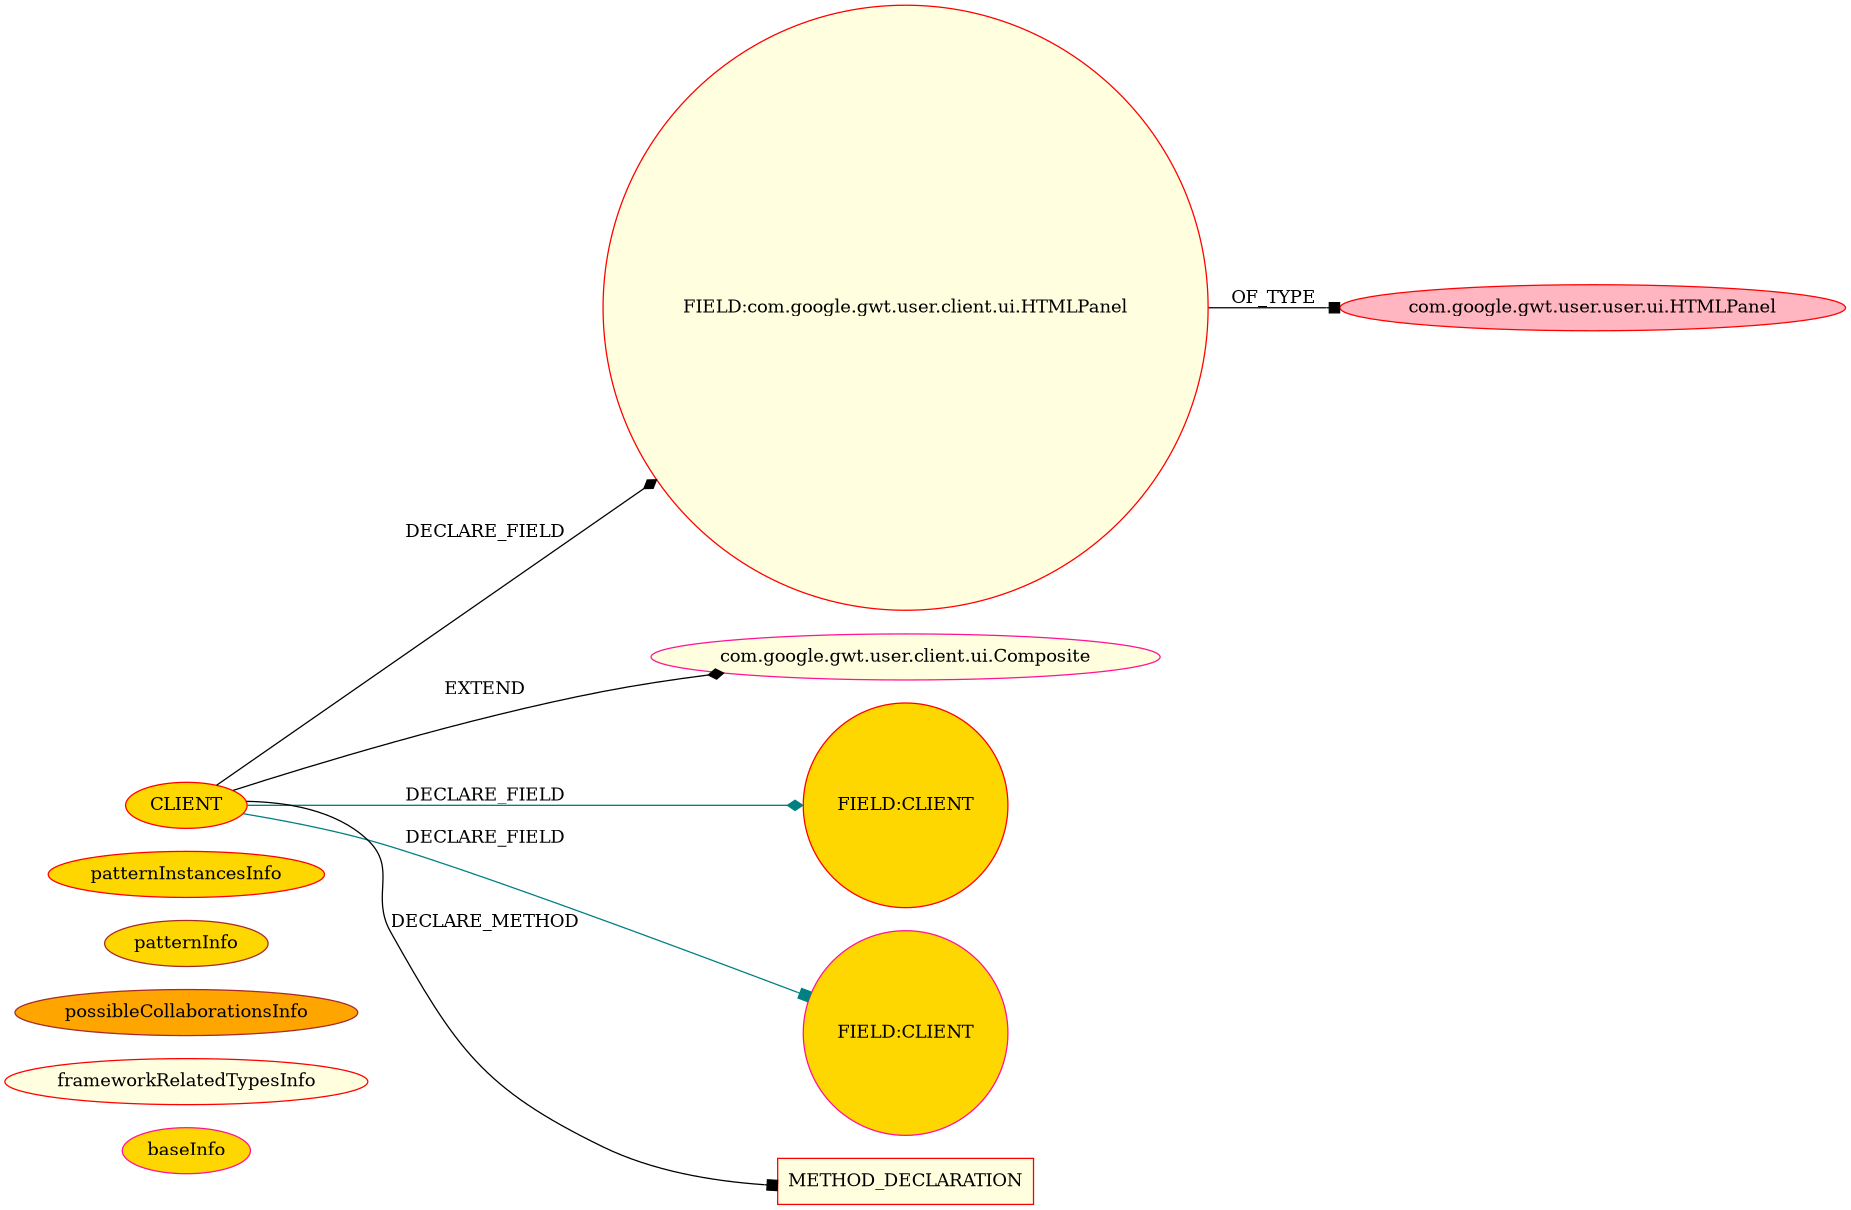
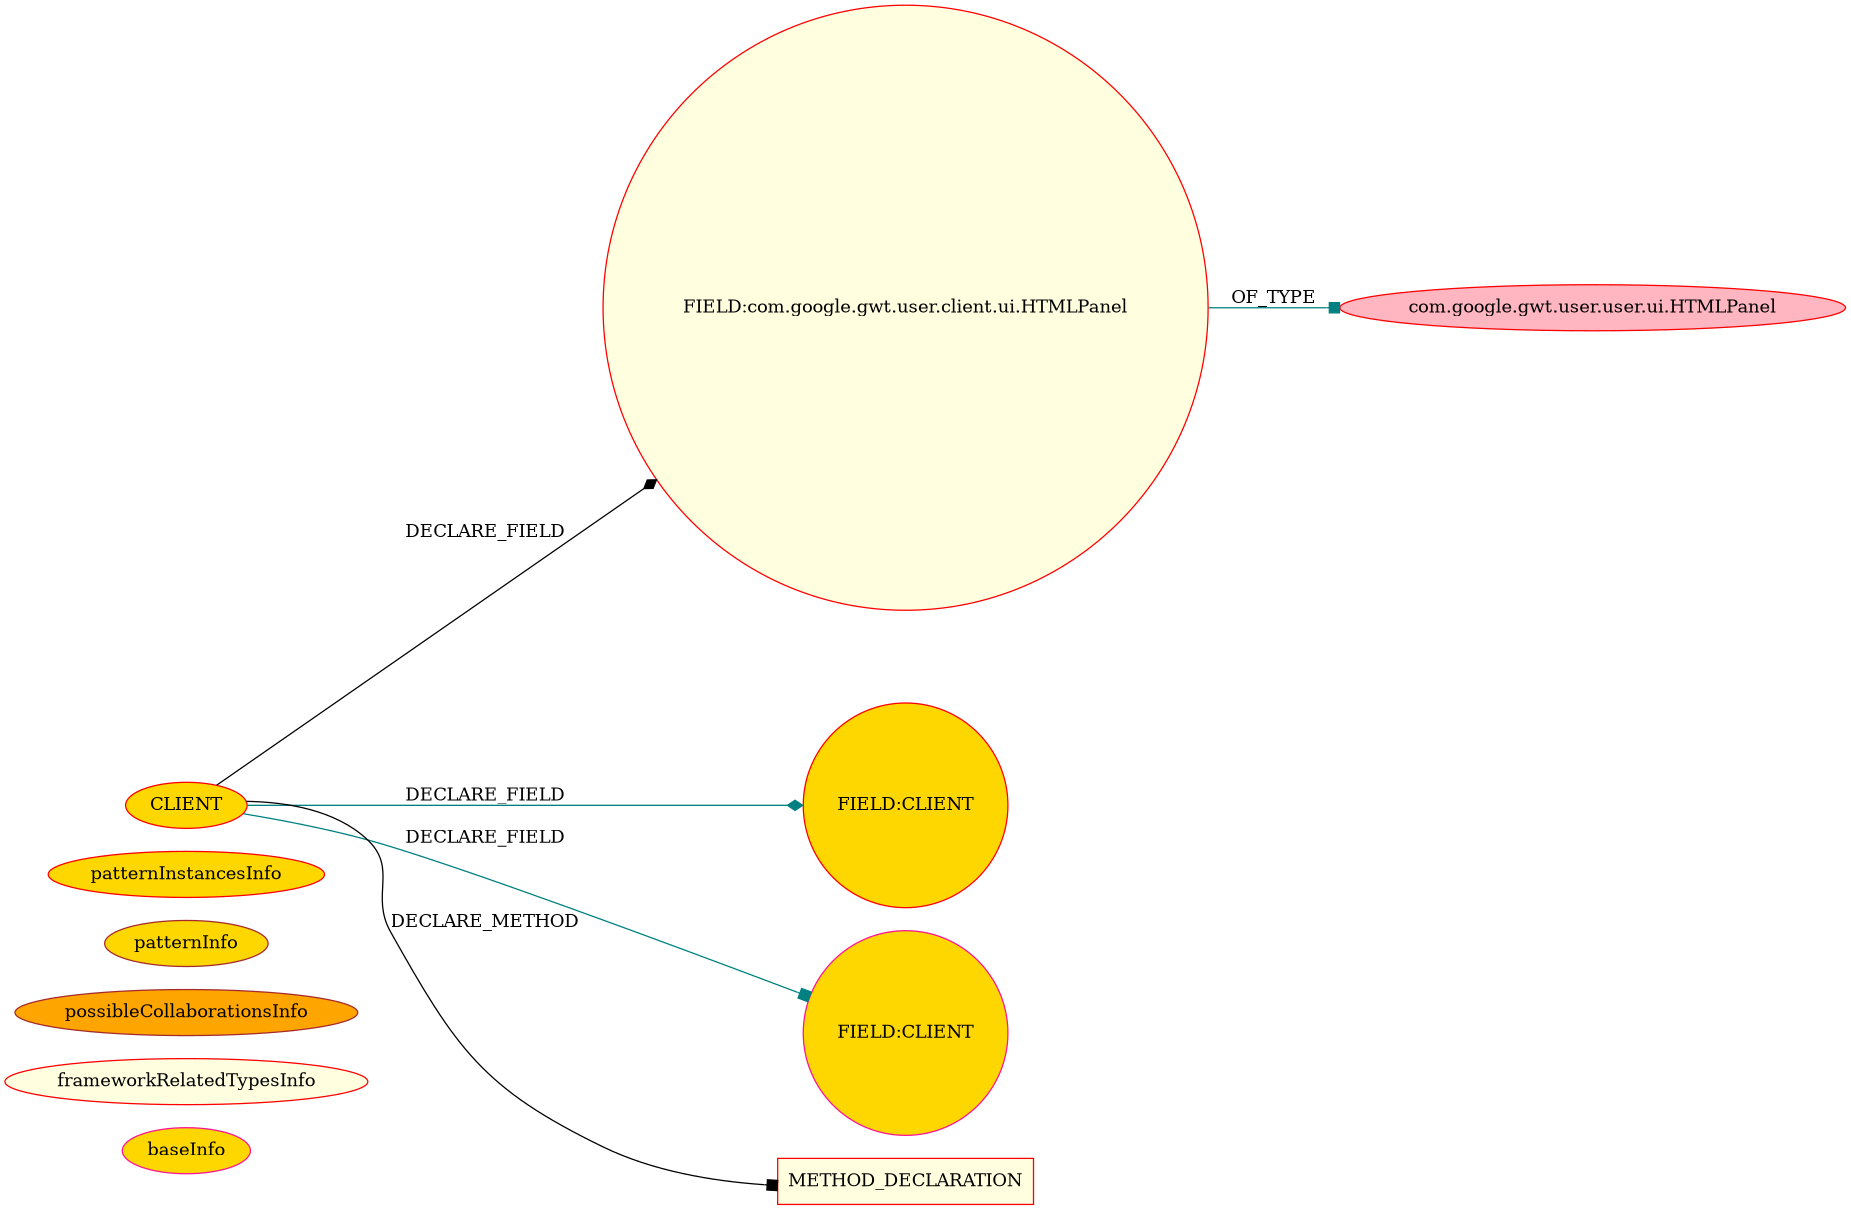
(1268, 308) -> (1268, 308)
(906, 657) -> none
